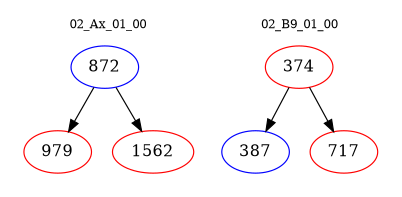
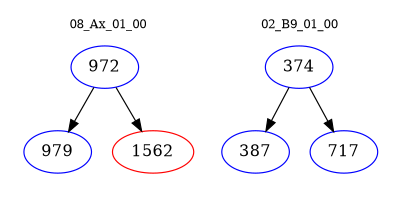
(108, 25) -> (108, 25)
(105, 67) -> (105, 67)
(299, 67) -> (299, 67)
(58, 152) -> (58, 152)
(344, 152) -> (344, 152)
